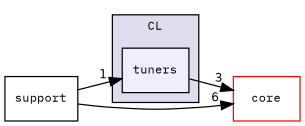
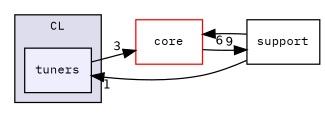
none -> (218, 50)
